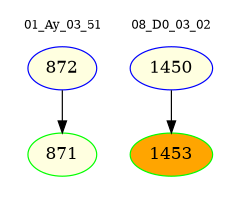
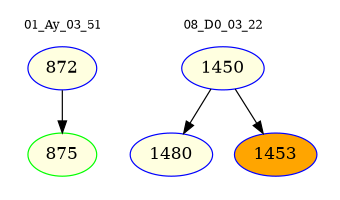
(171, 26) -> (224, 26)
(62, 155) -> (62, 155)
(171, 155) -> (276, 155)
none -> (171, 155)
